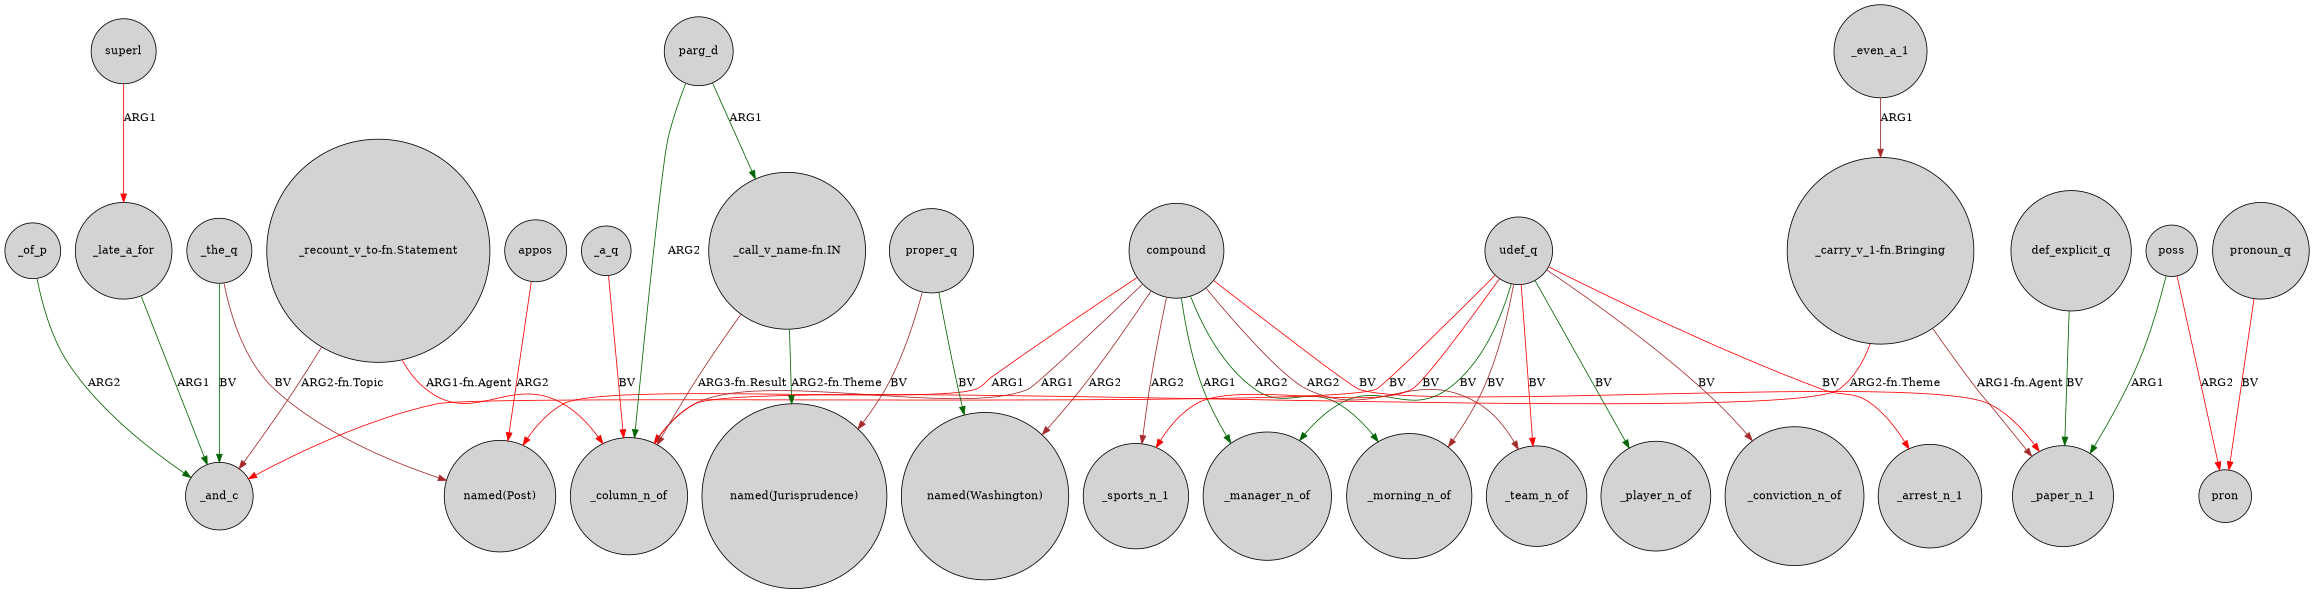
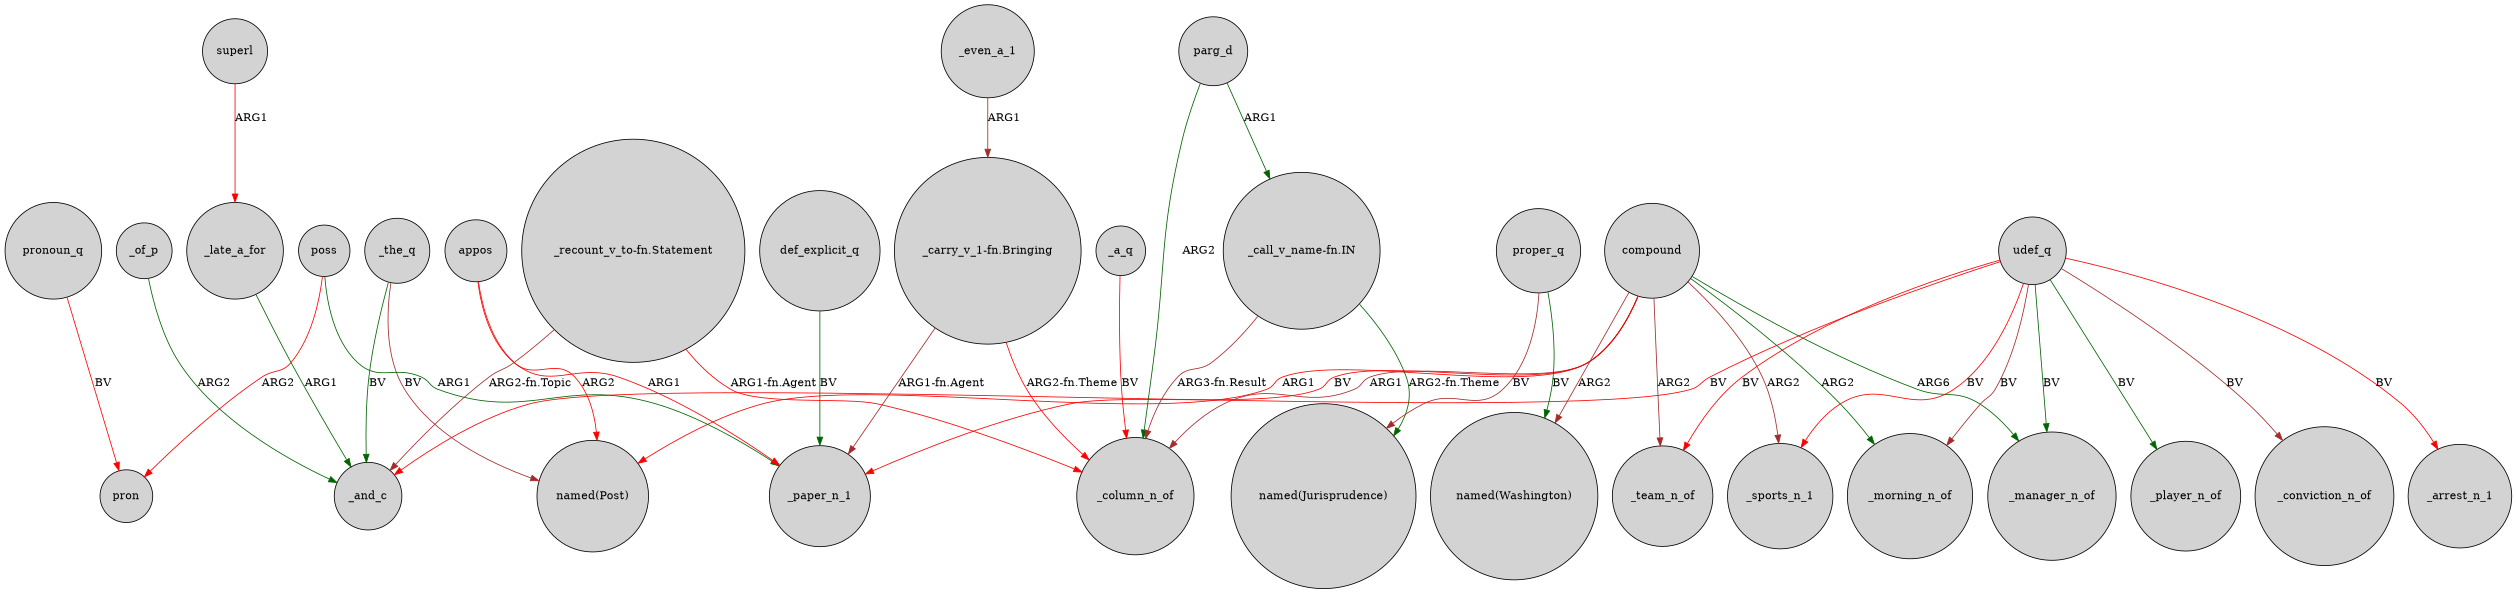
none -> (607, 374)
(1220, 383) -> (1934, 383)
